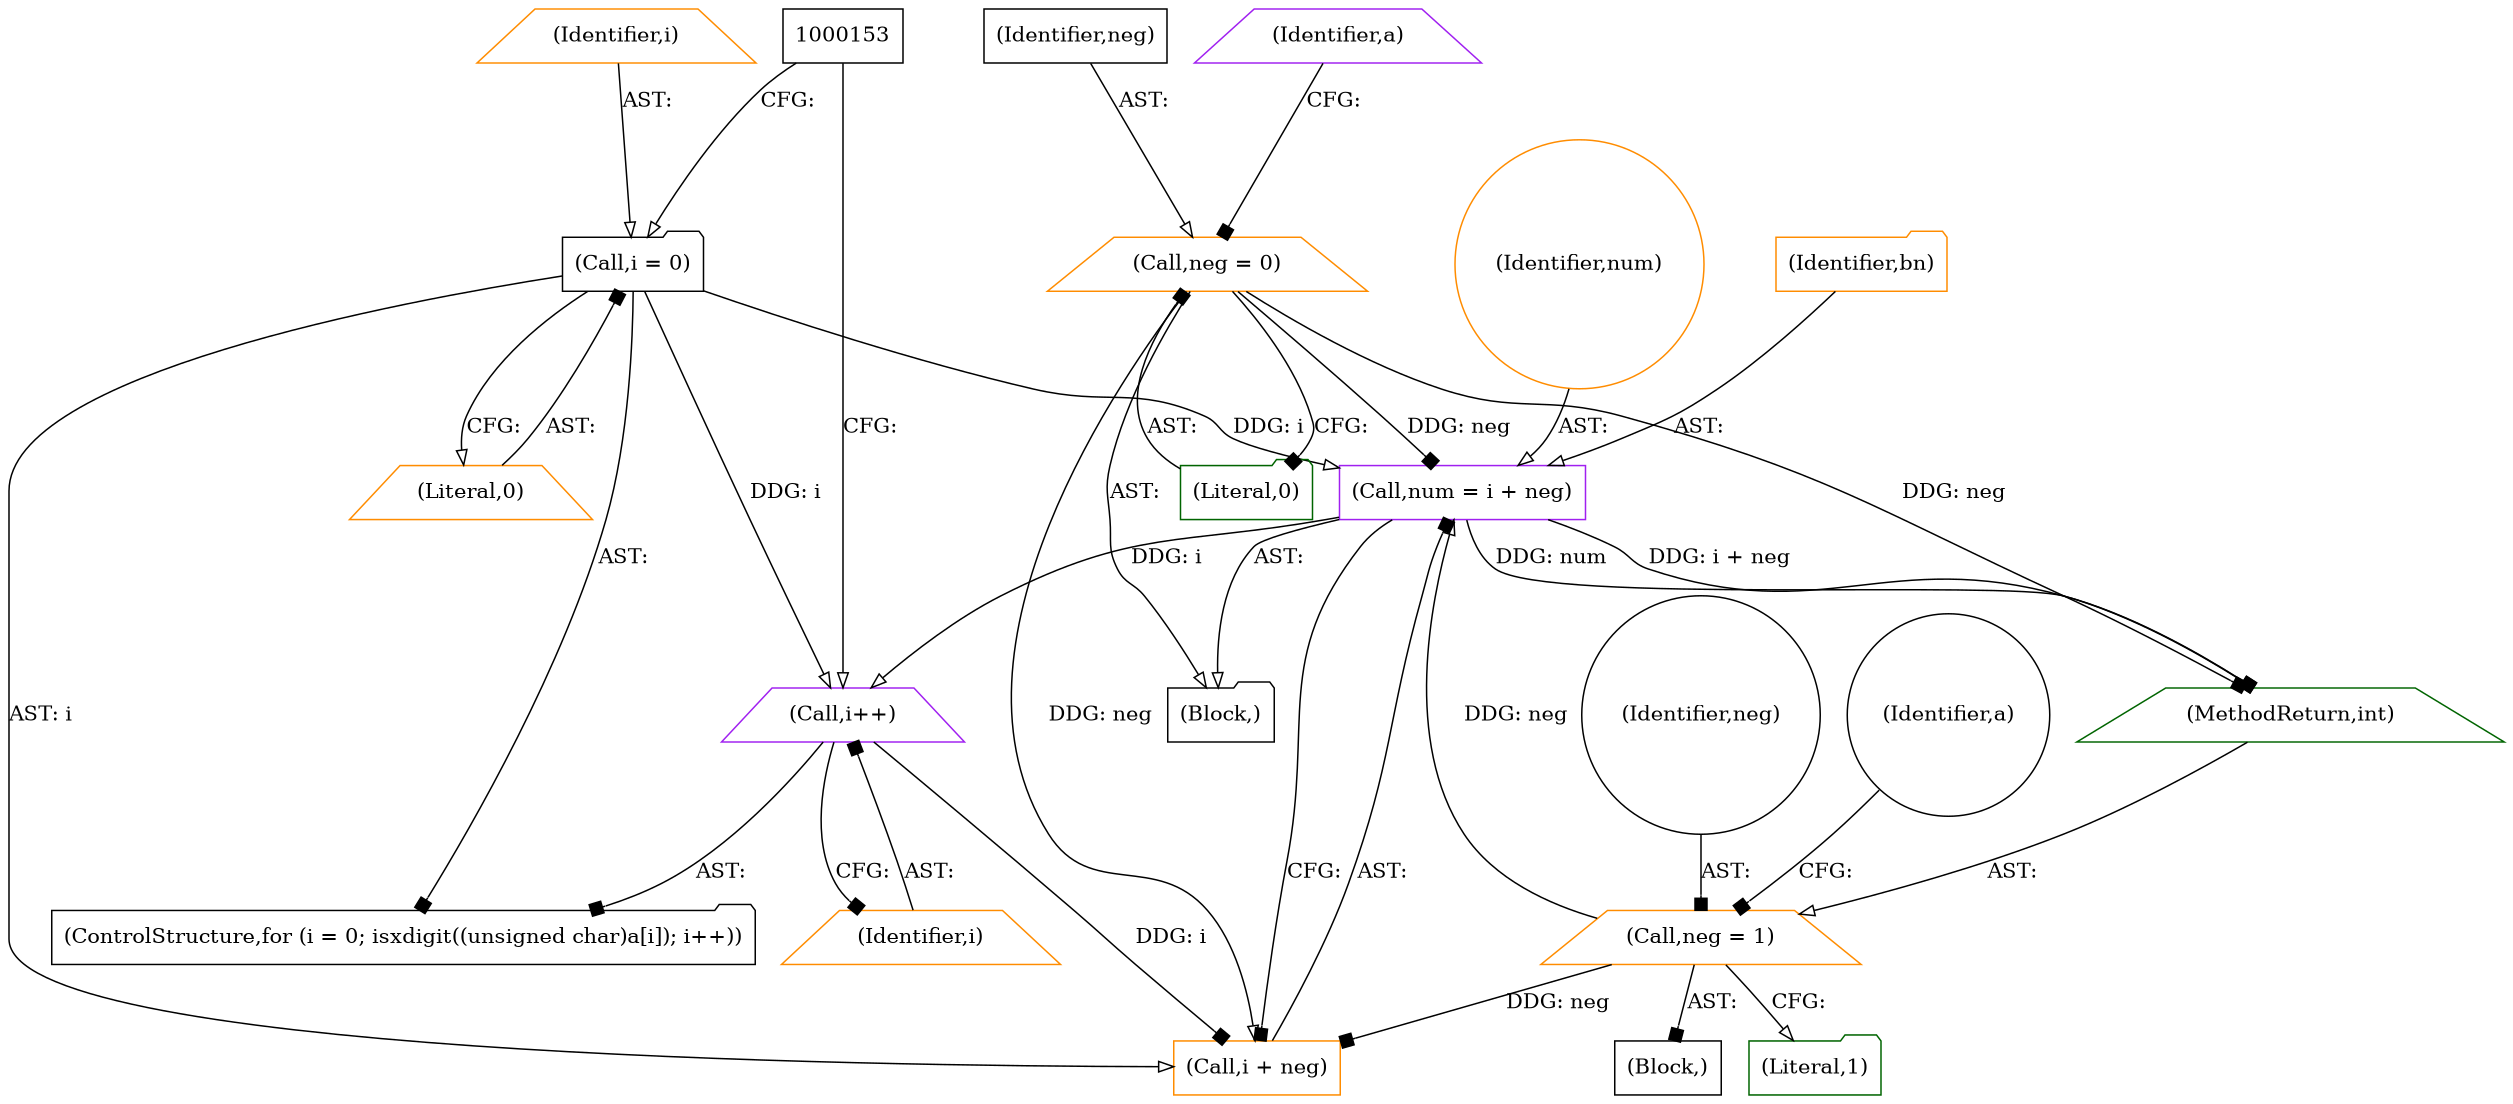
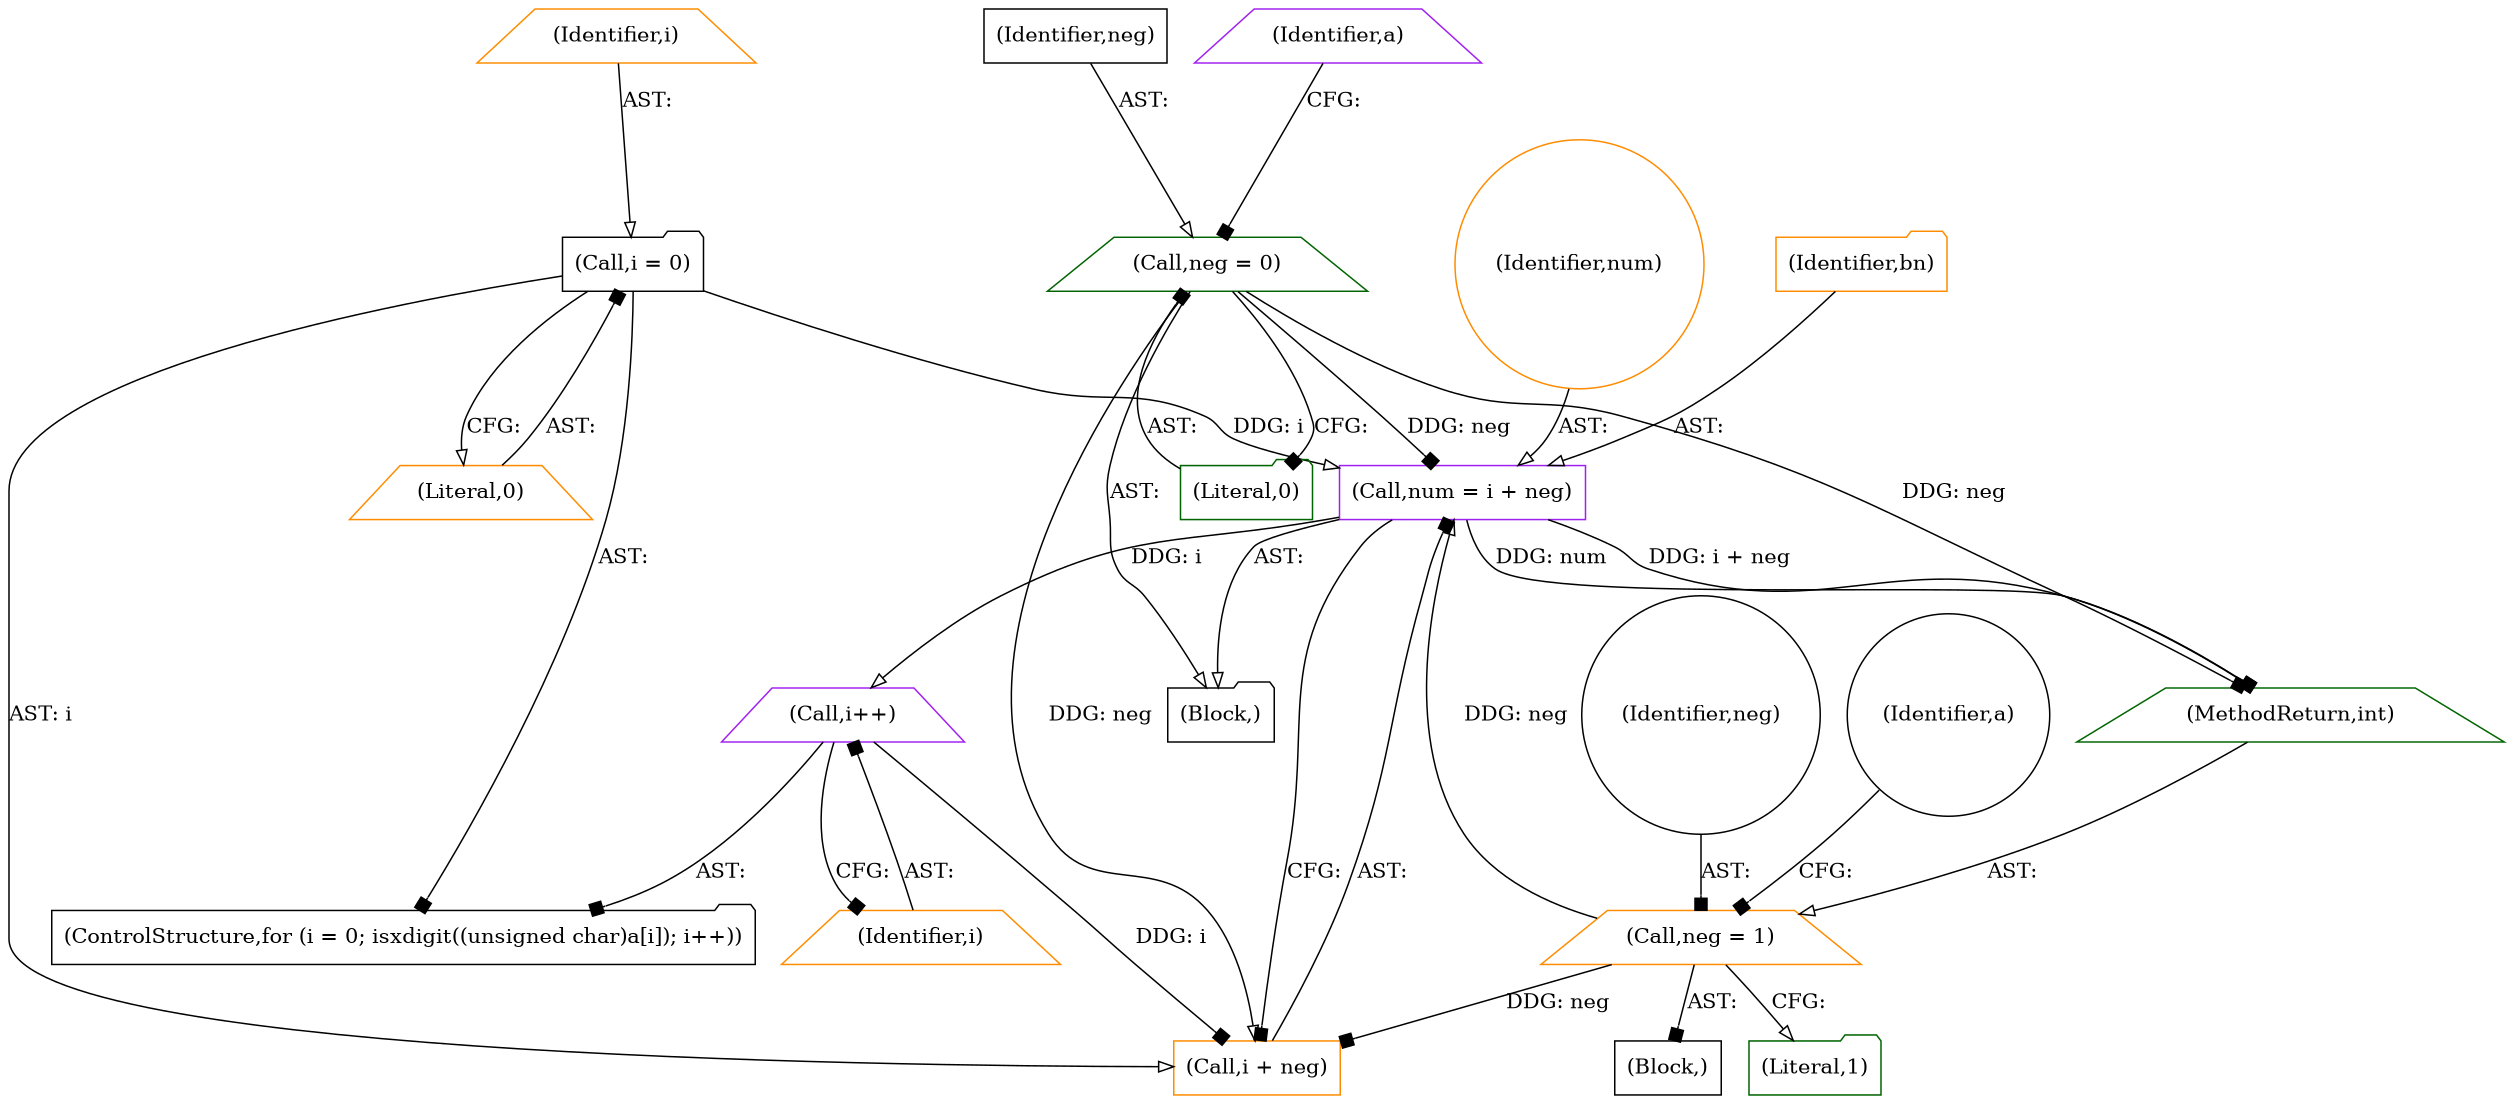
(843, 36) -> none
(1208, 264) -> (1208, 264)
(733, 483) -> none
